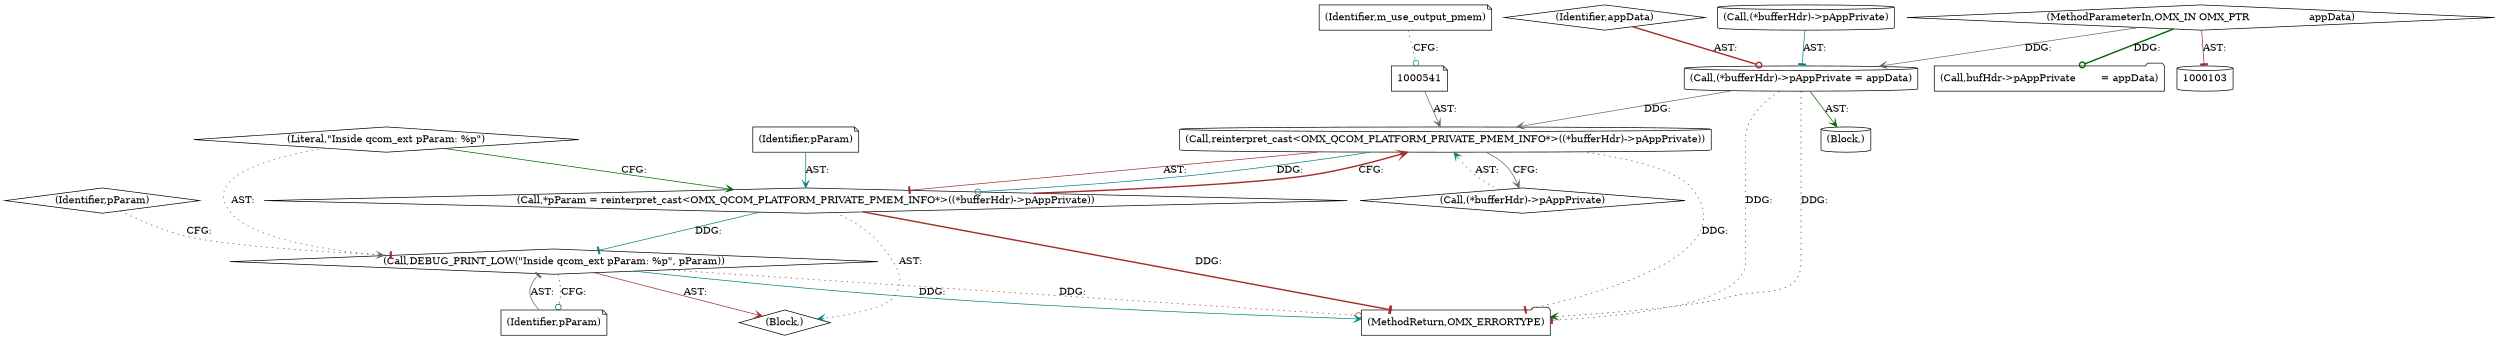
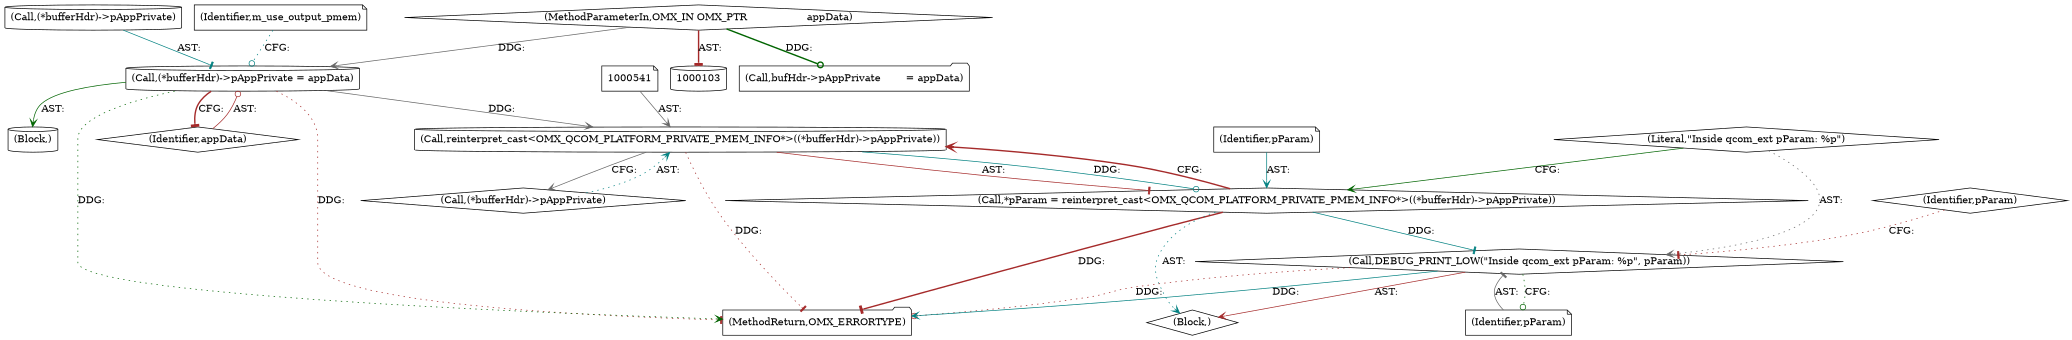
(1412, 45) -> (263, 46)
(1694, 45) -> (227, 114)
(2203, 46) -> (699, 46)
none -> (198, 105)
